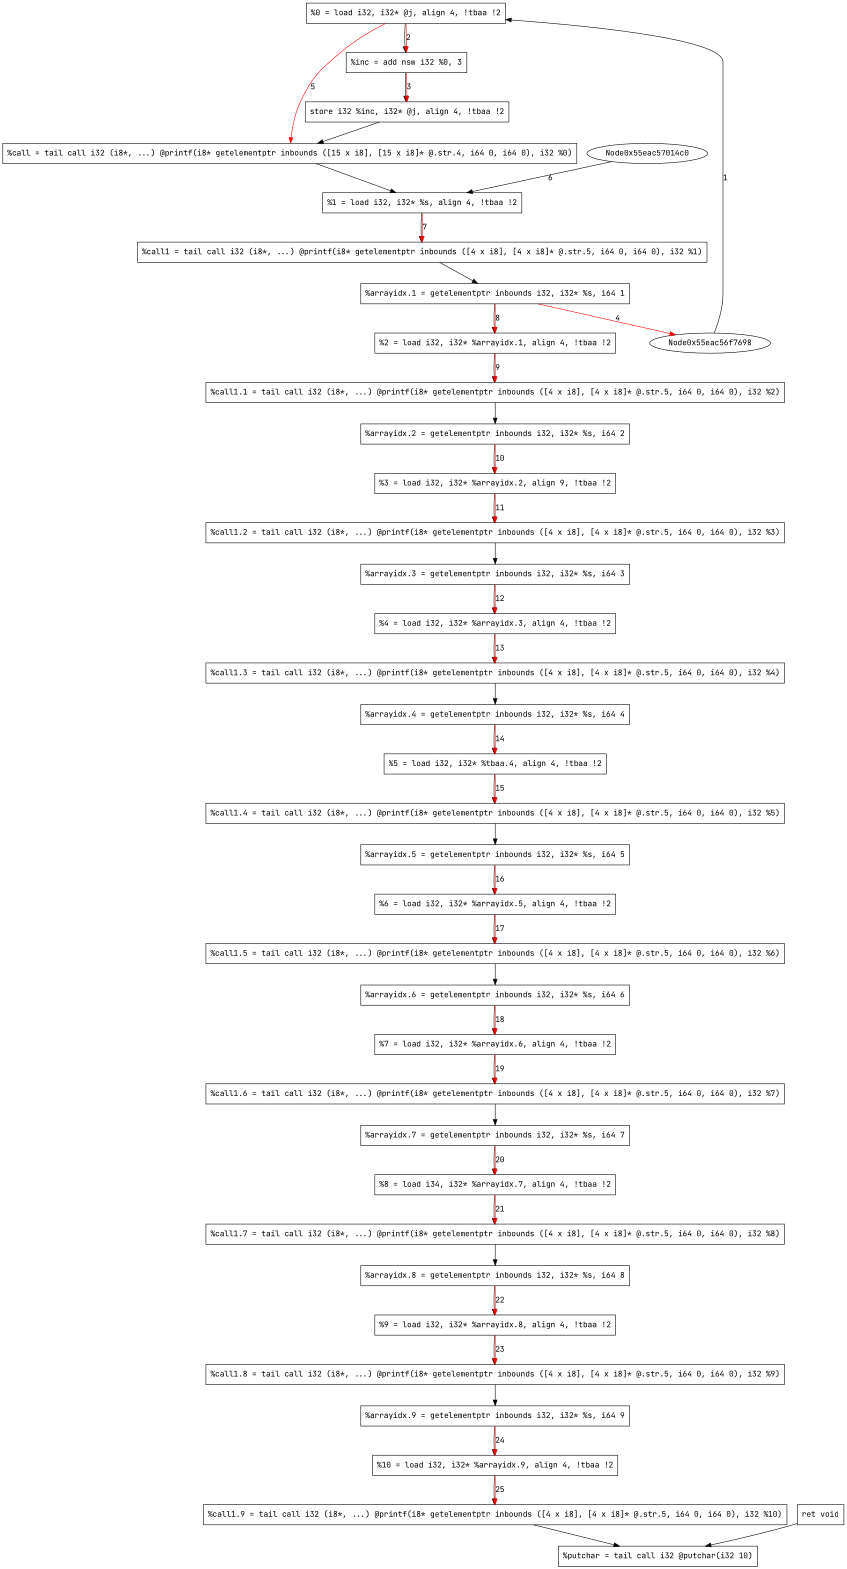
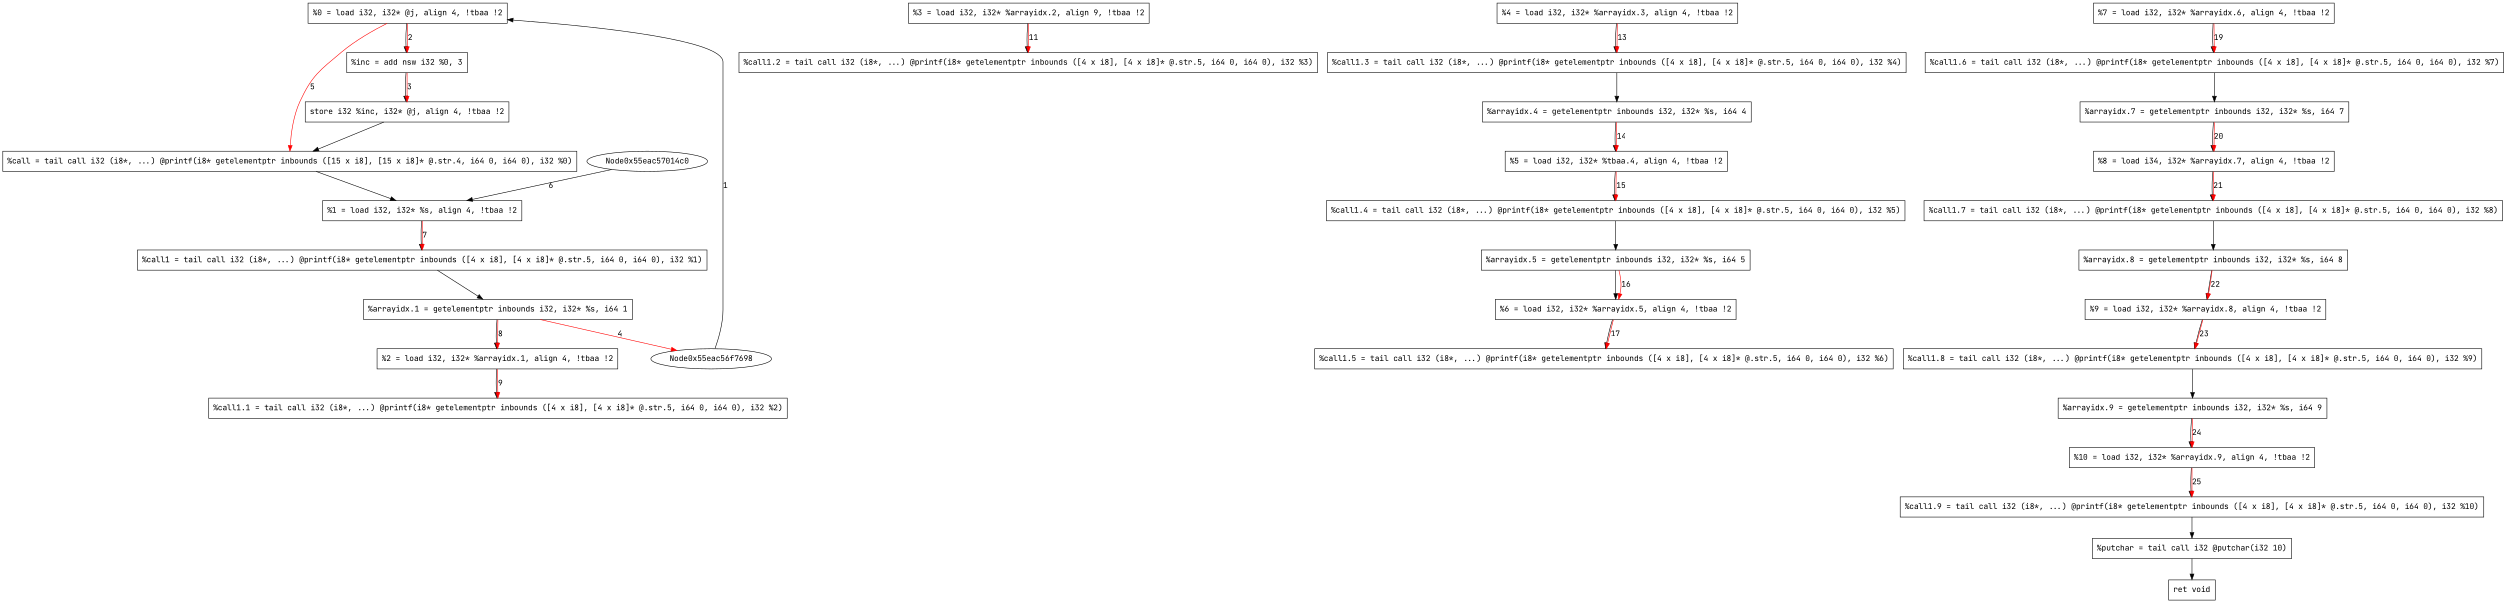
(495, 434) -> none
(495, 574) -> none
(495, 995) -> none
(754, 1535) -> (2192, 566)
